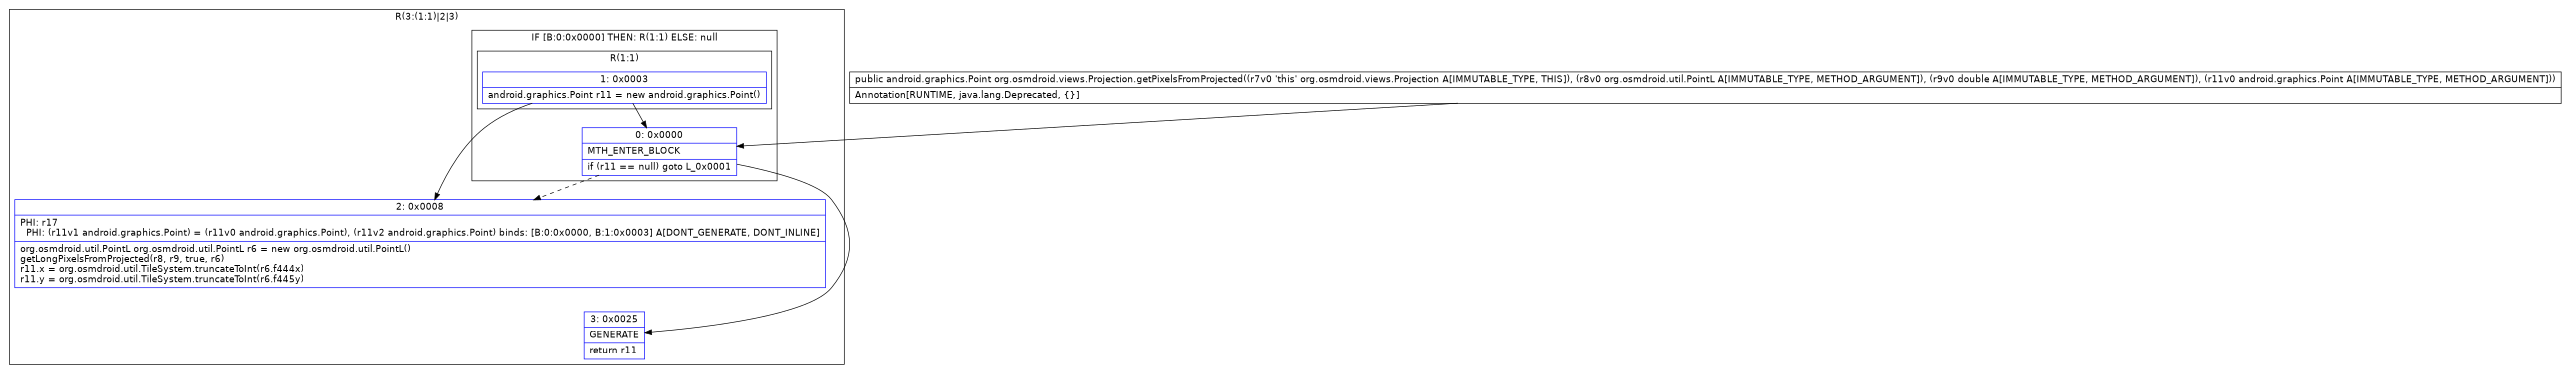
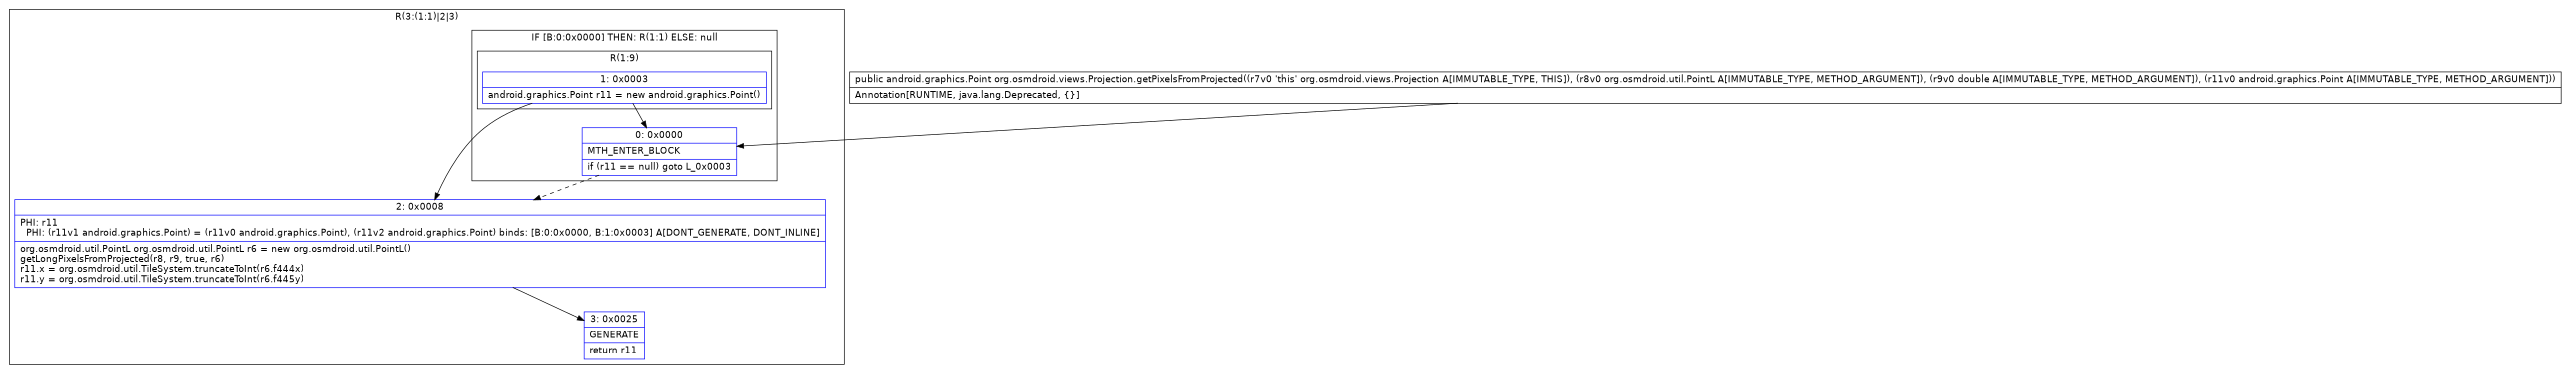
(624, 59) -> (624, 59)
(659, 167) -> (659, 167)
(41, 223) -> (41, 223)
(835, 283) -> (545, 303)
